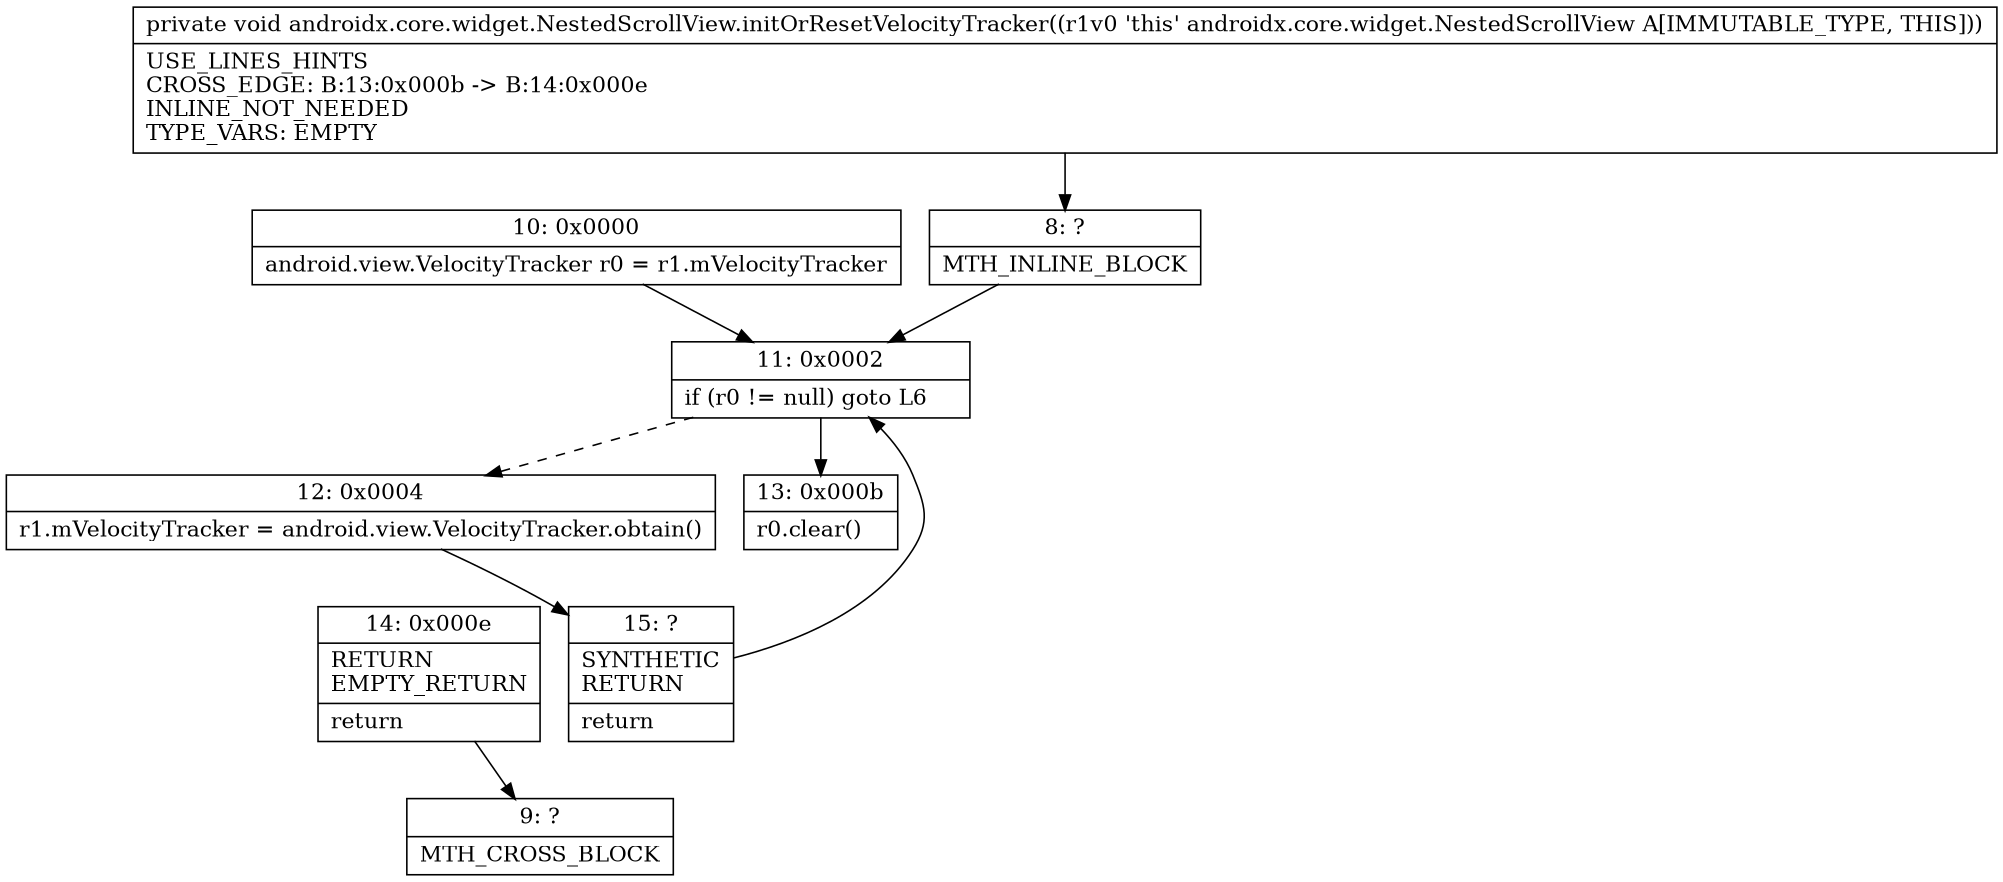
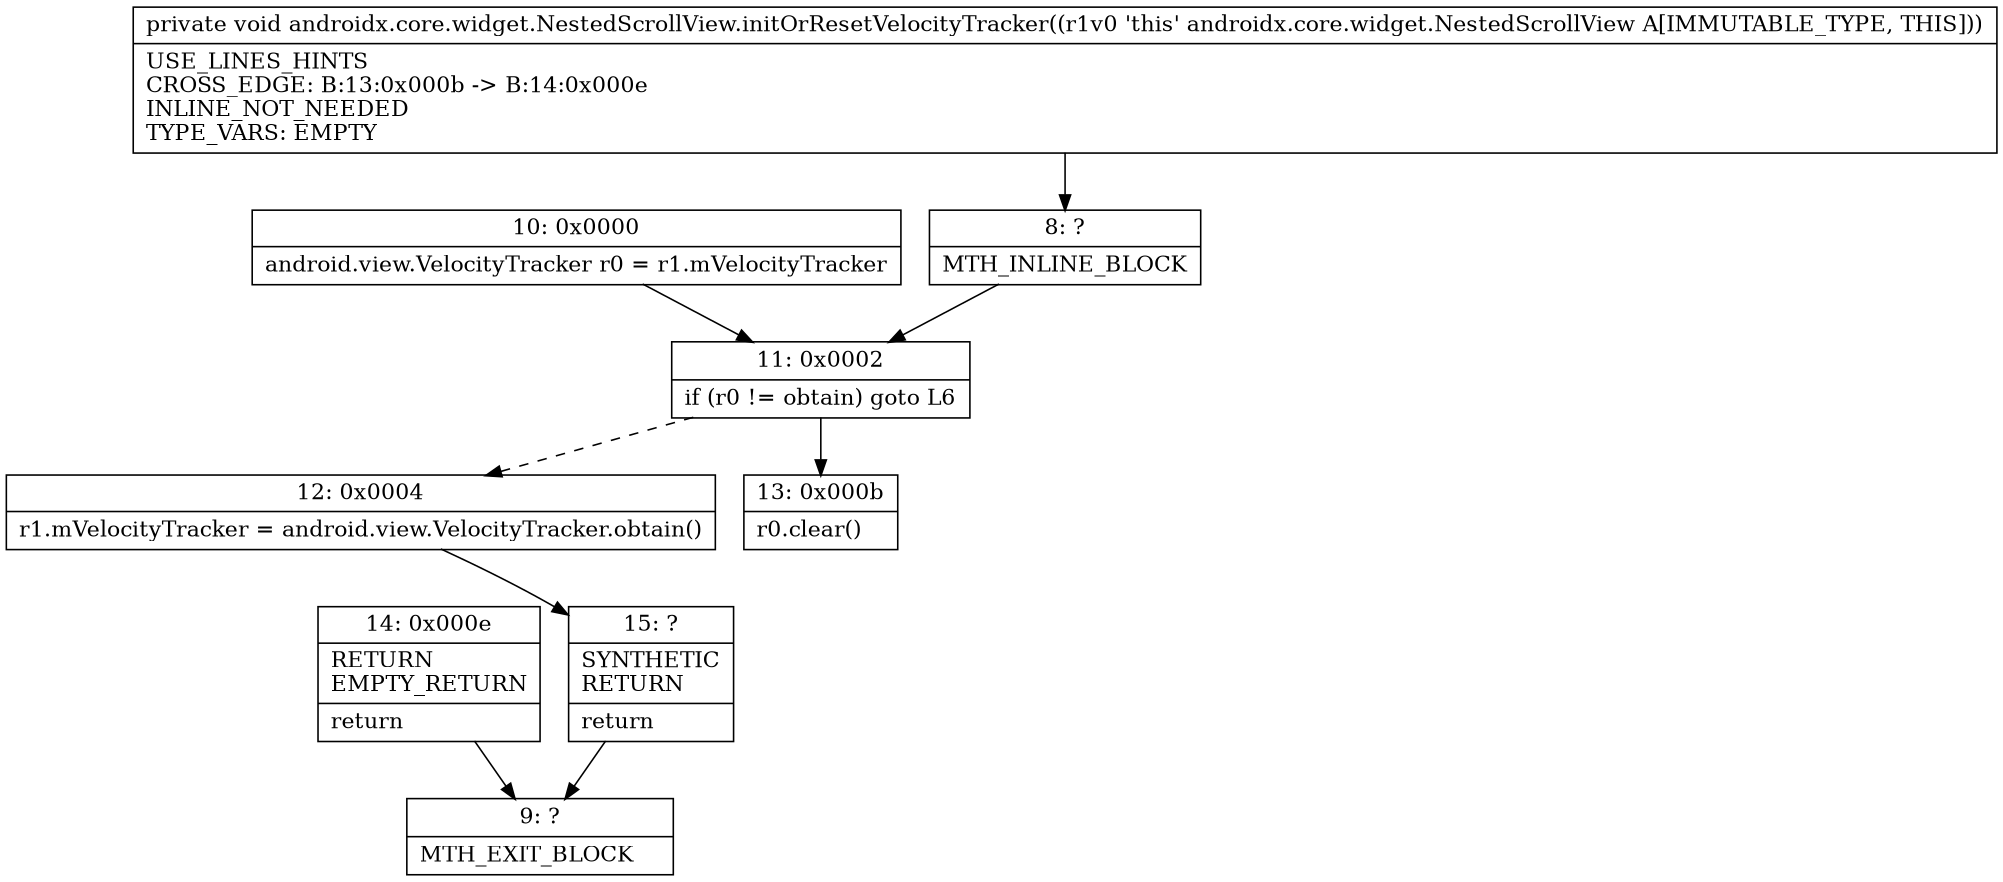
(807, 398) -> (821, 398)
(888, 580) -> (590, 764)
(540, 855) -> (527, 855)
